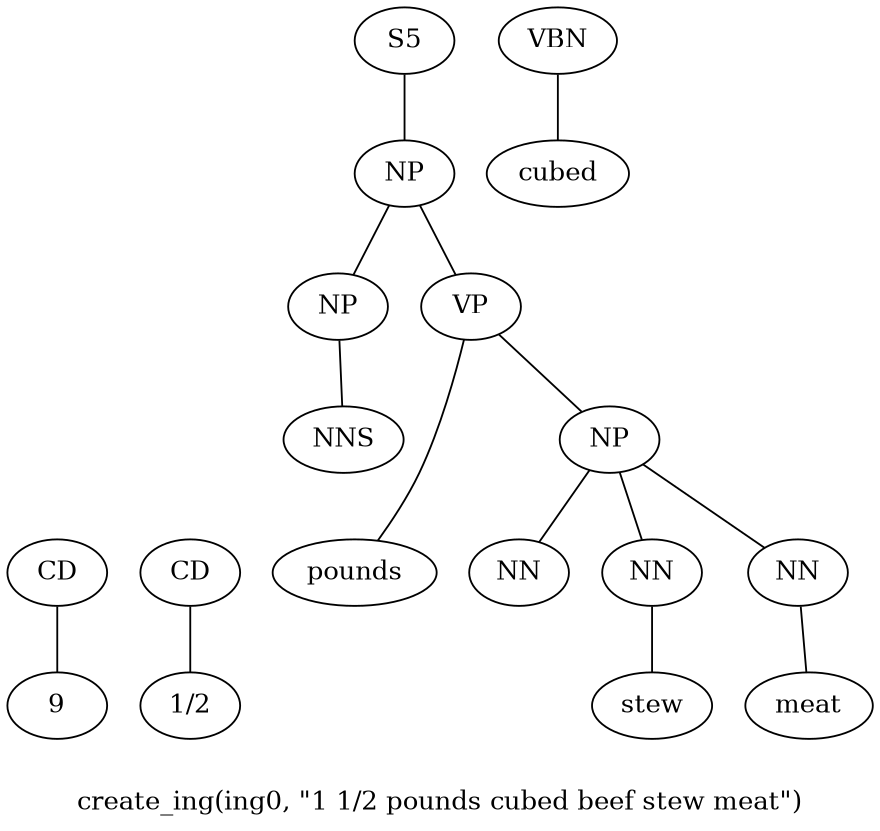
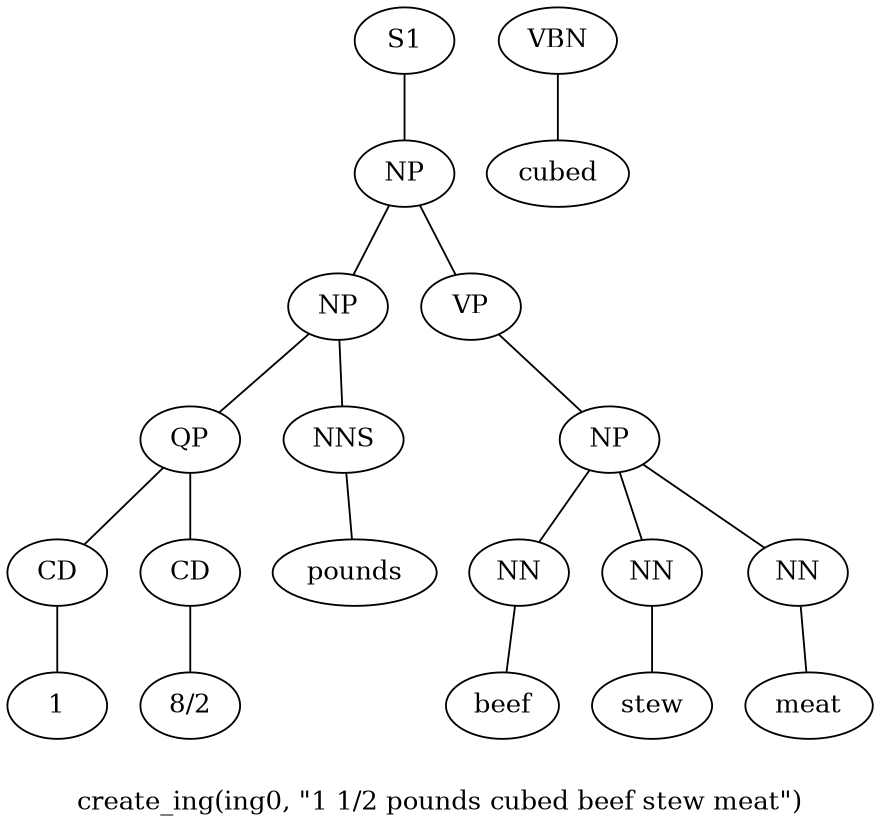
(405, 41) -> (405, 41)
none -> (190, 440)
(431, 445) -> (349, 506)
(57, 706) -> (57, 706)
(190, 706) -> (190, 706)
none -> (502, 706)
